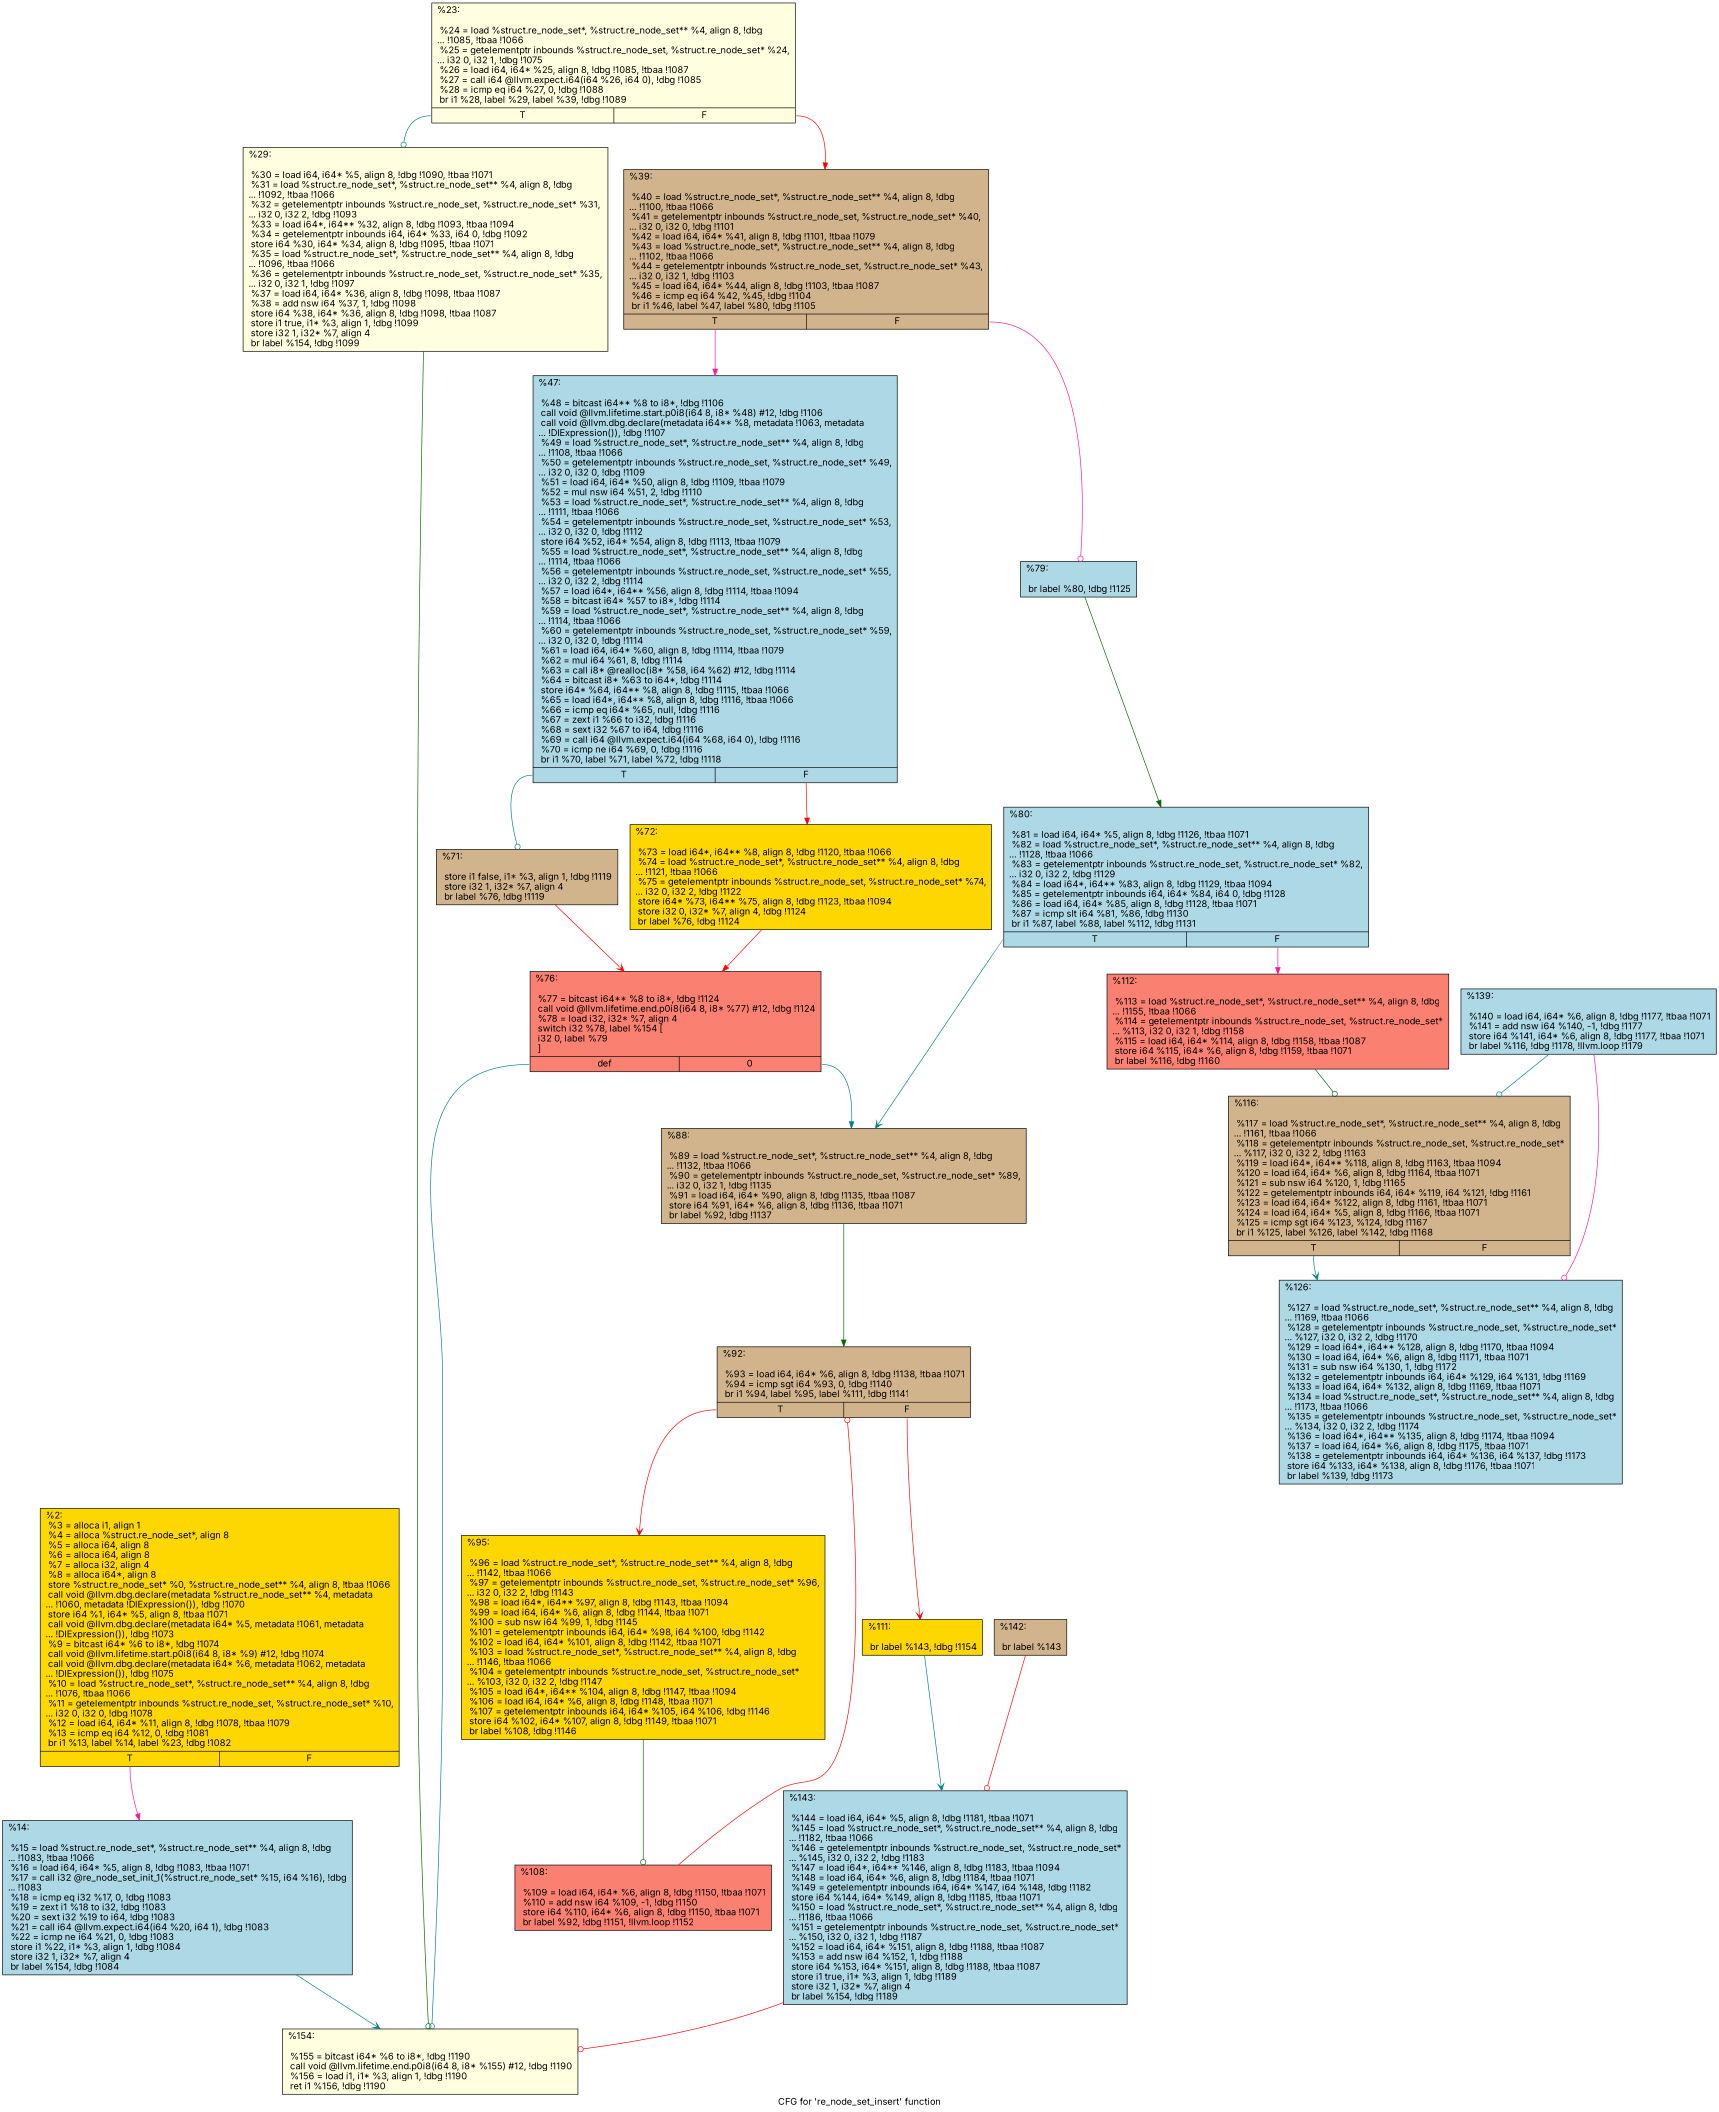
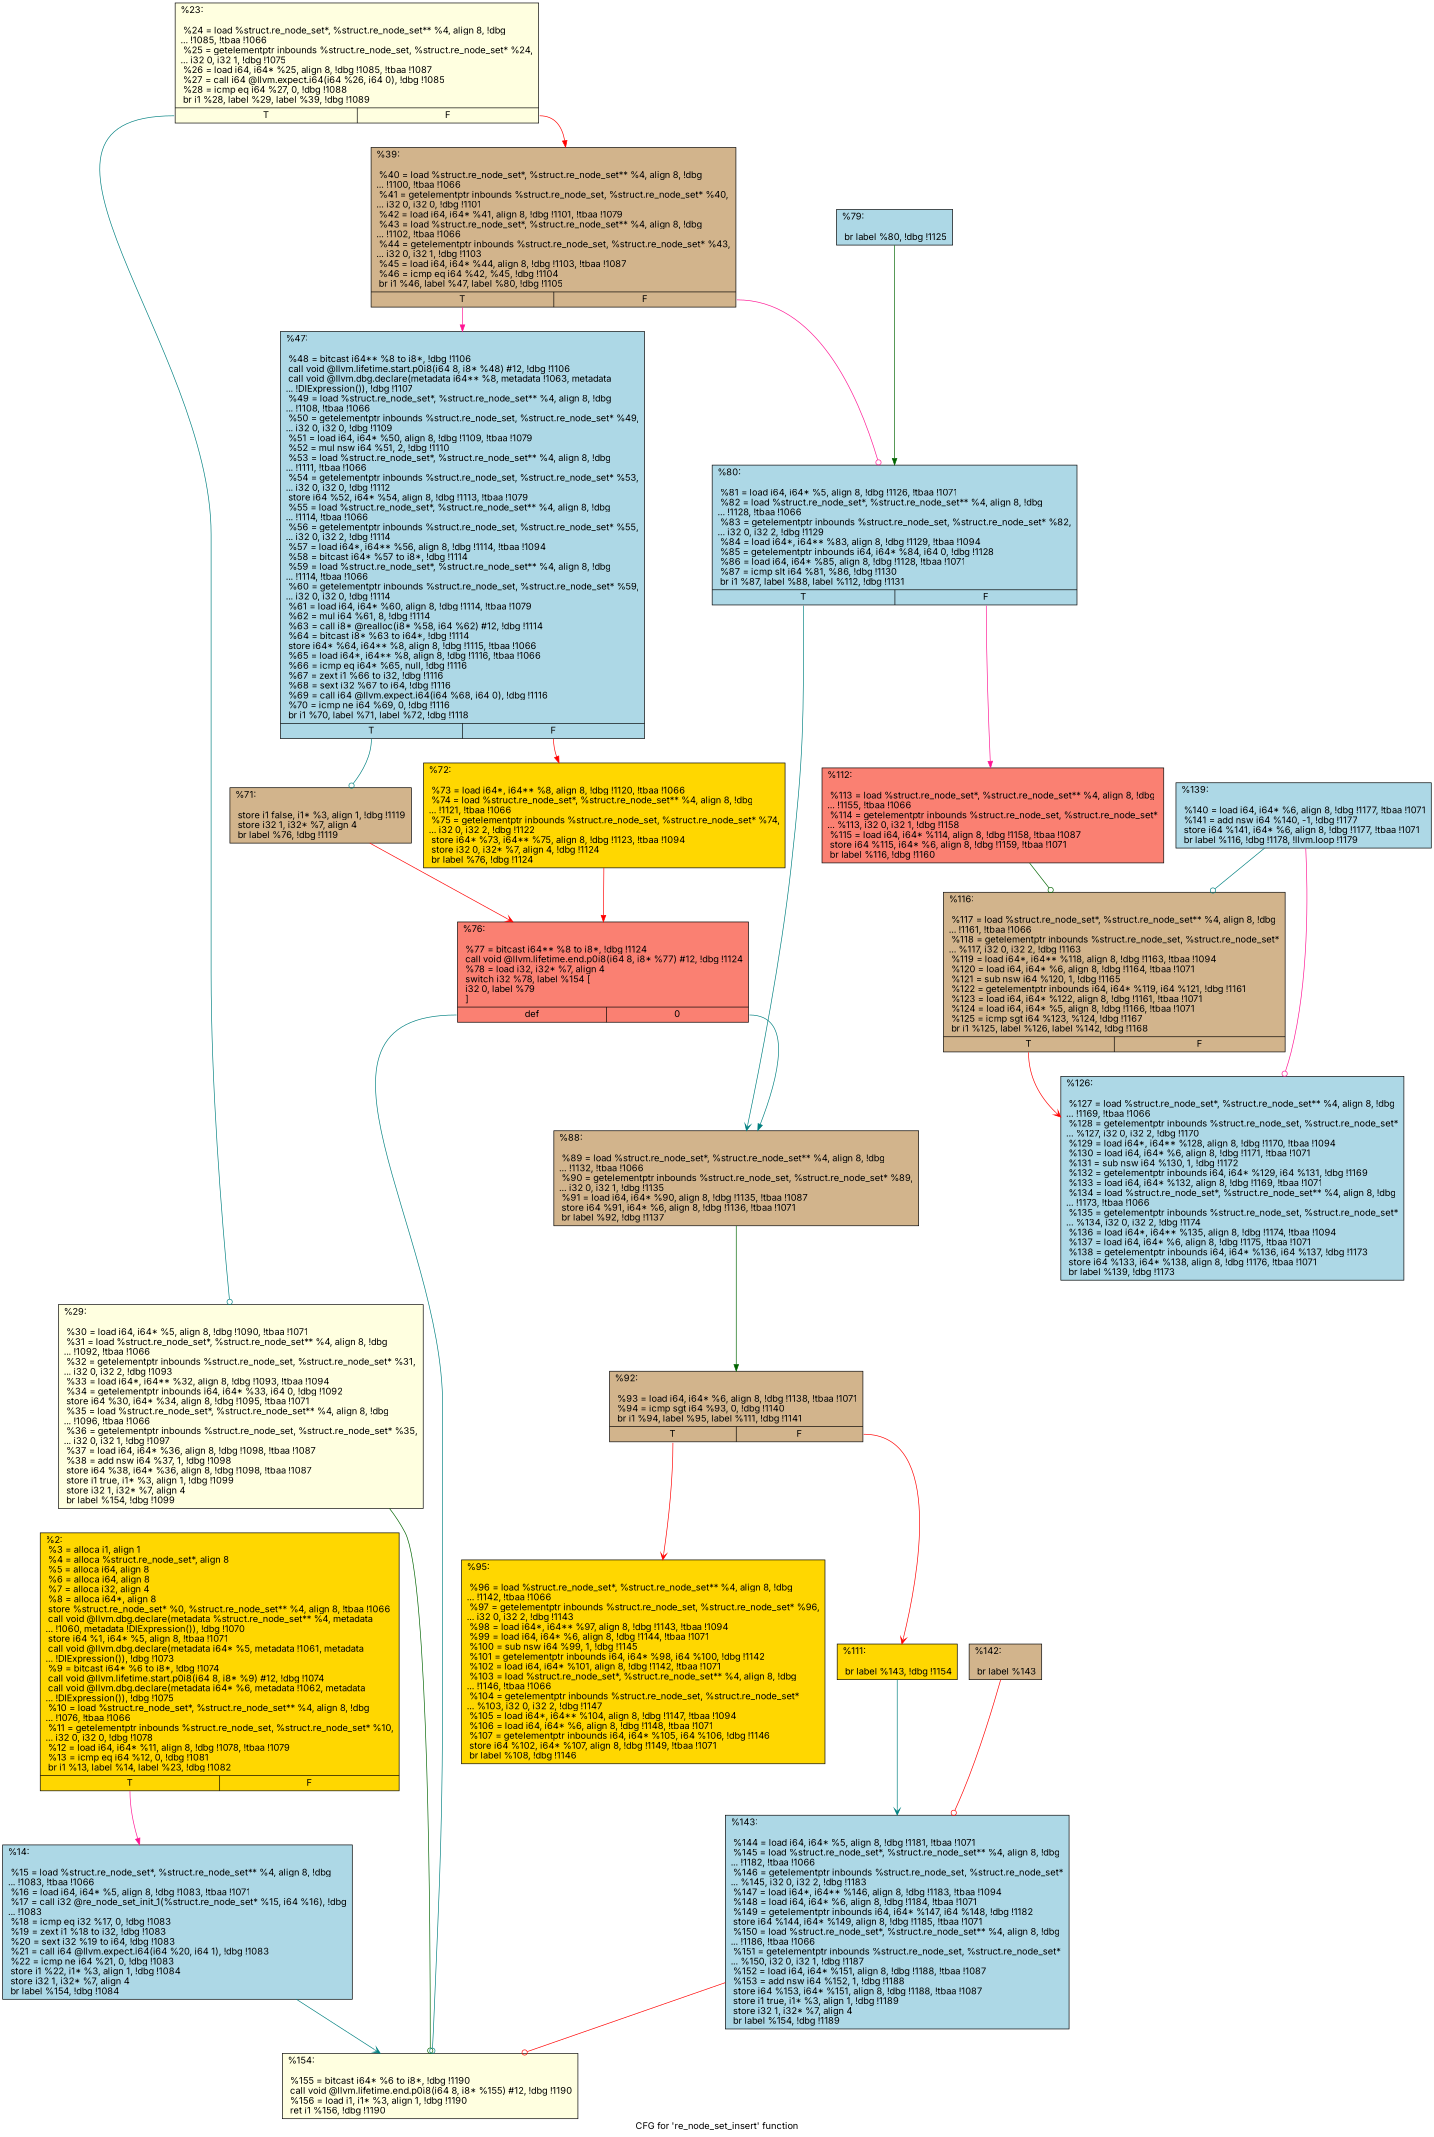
(1074, 418) -> (831, 357)
(1314, 1265) -> (1036, 1085)
(643, 1898) -> none
